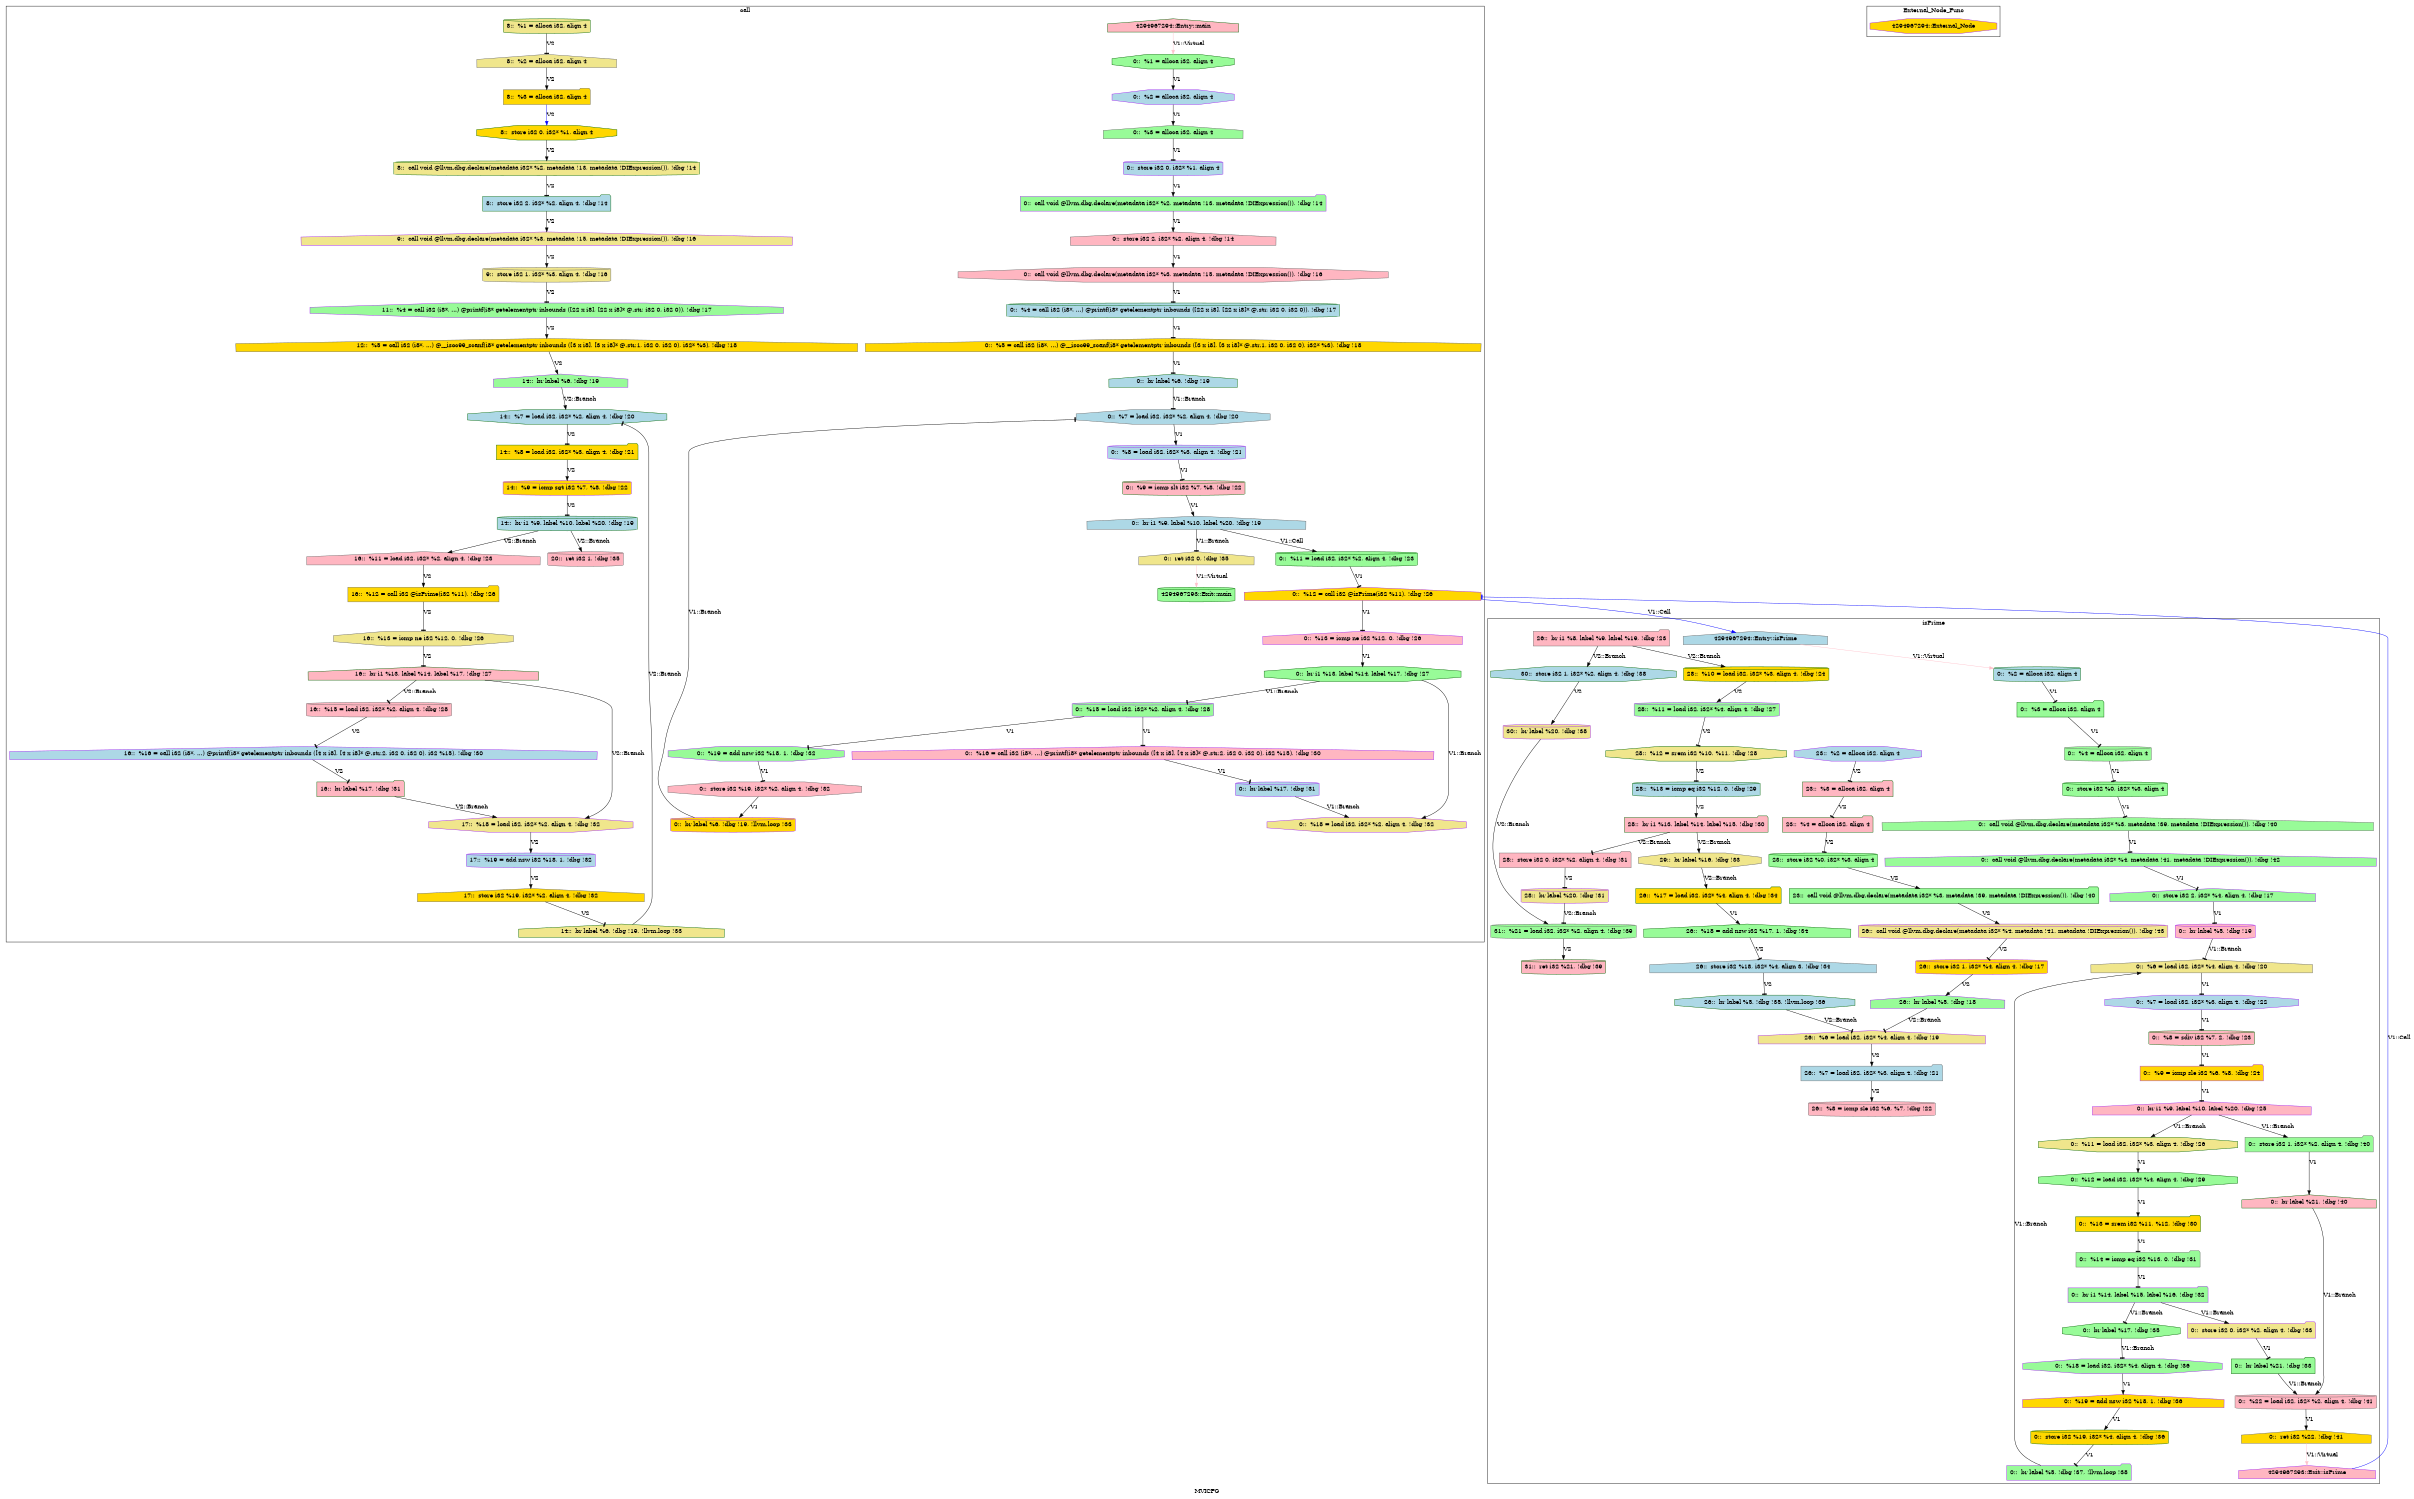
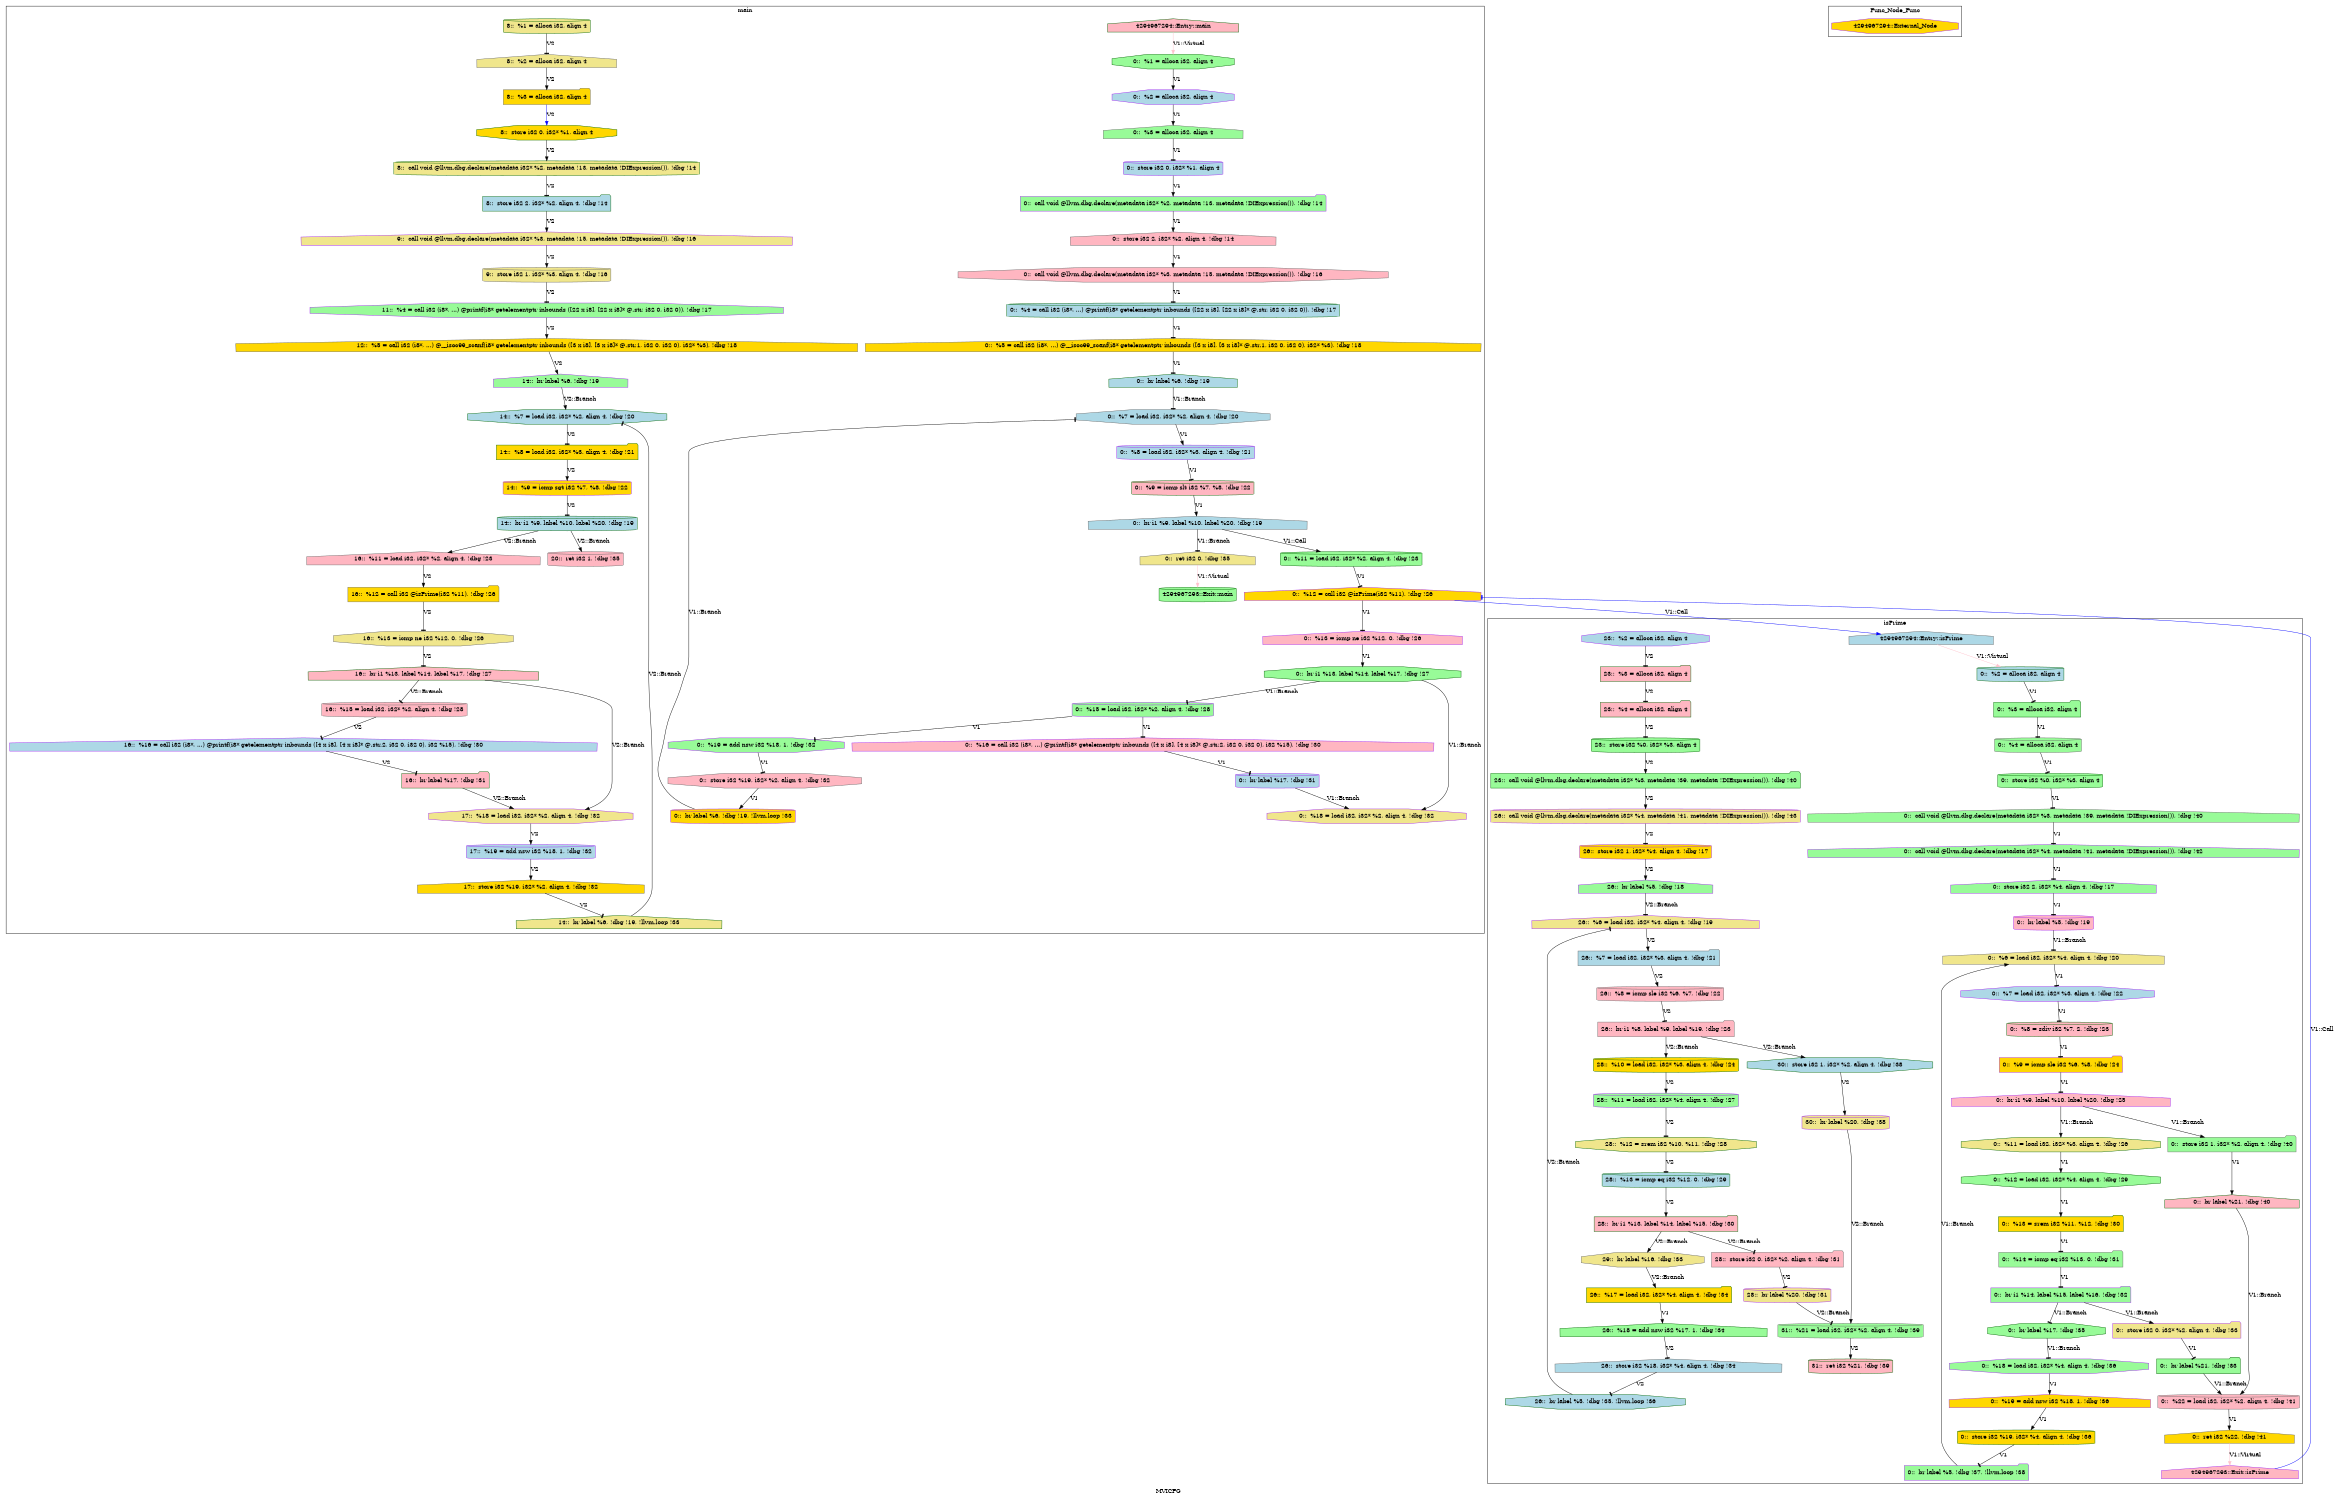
(745, 11) -> (745, 11)
(1933, 11) -> (1895, 11)
(1763, 967) -> (1668, 1366)
none -> (1663, 1011)
